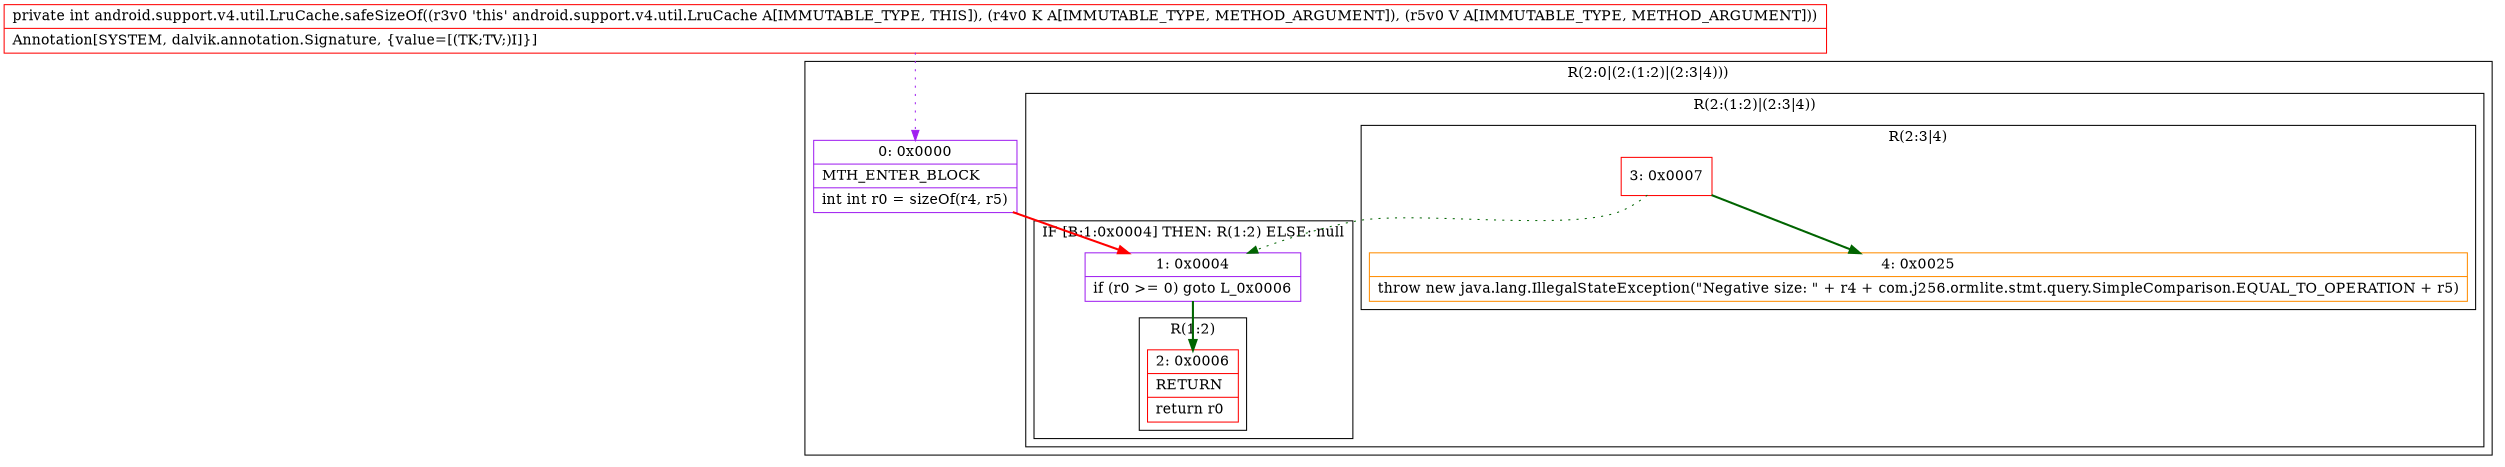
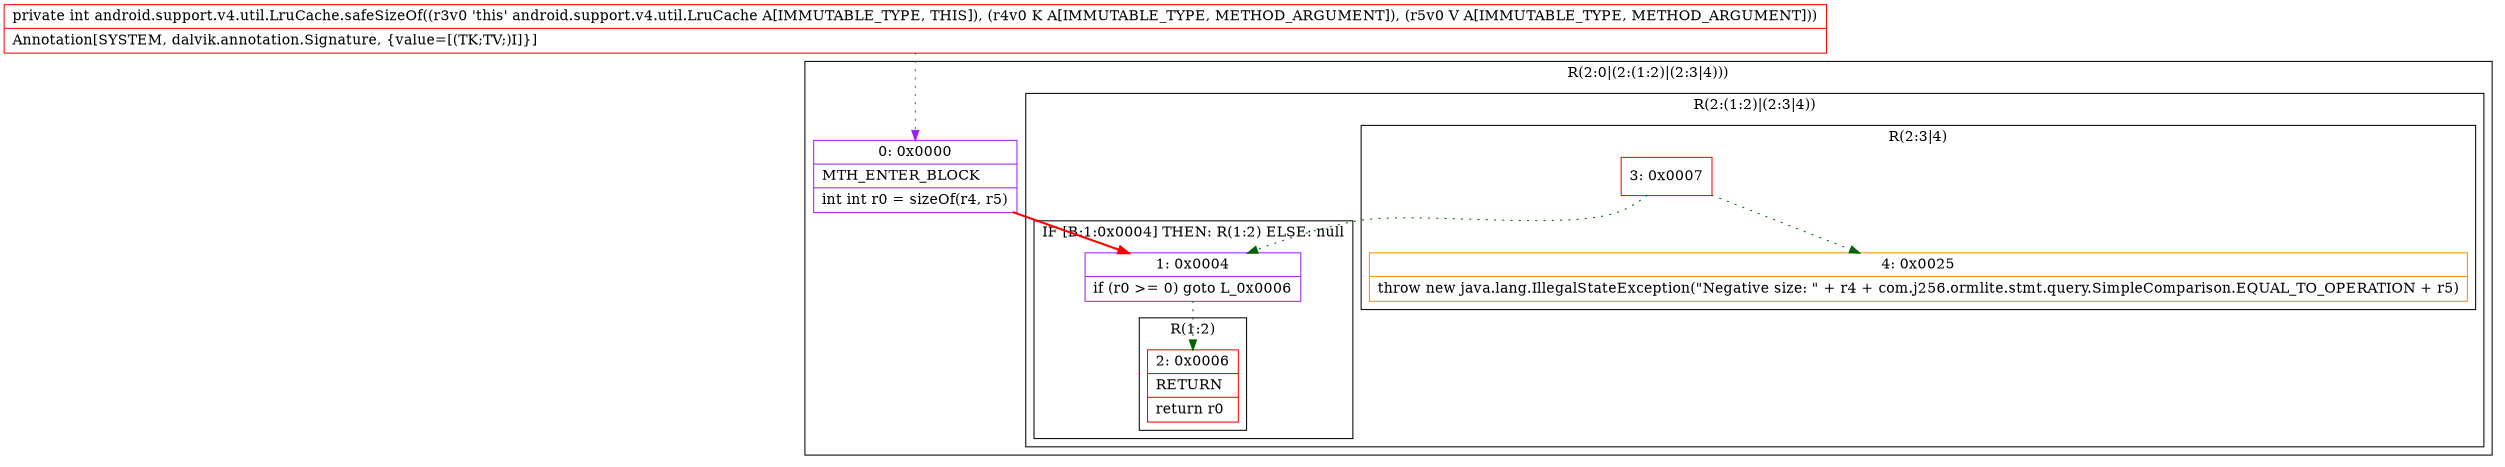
(1781, 222) -> (1781, 222)
(1193, 324) -> (1193, 324)
